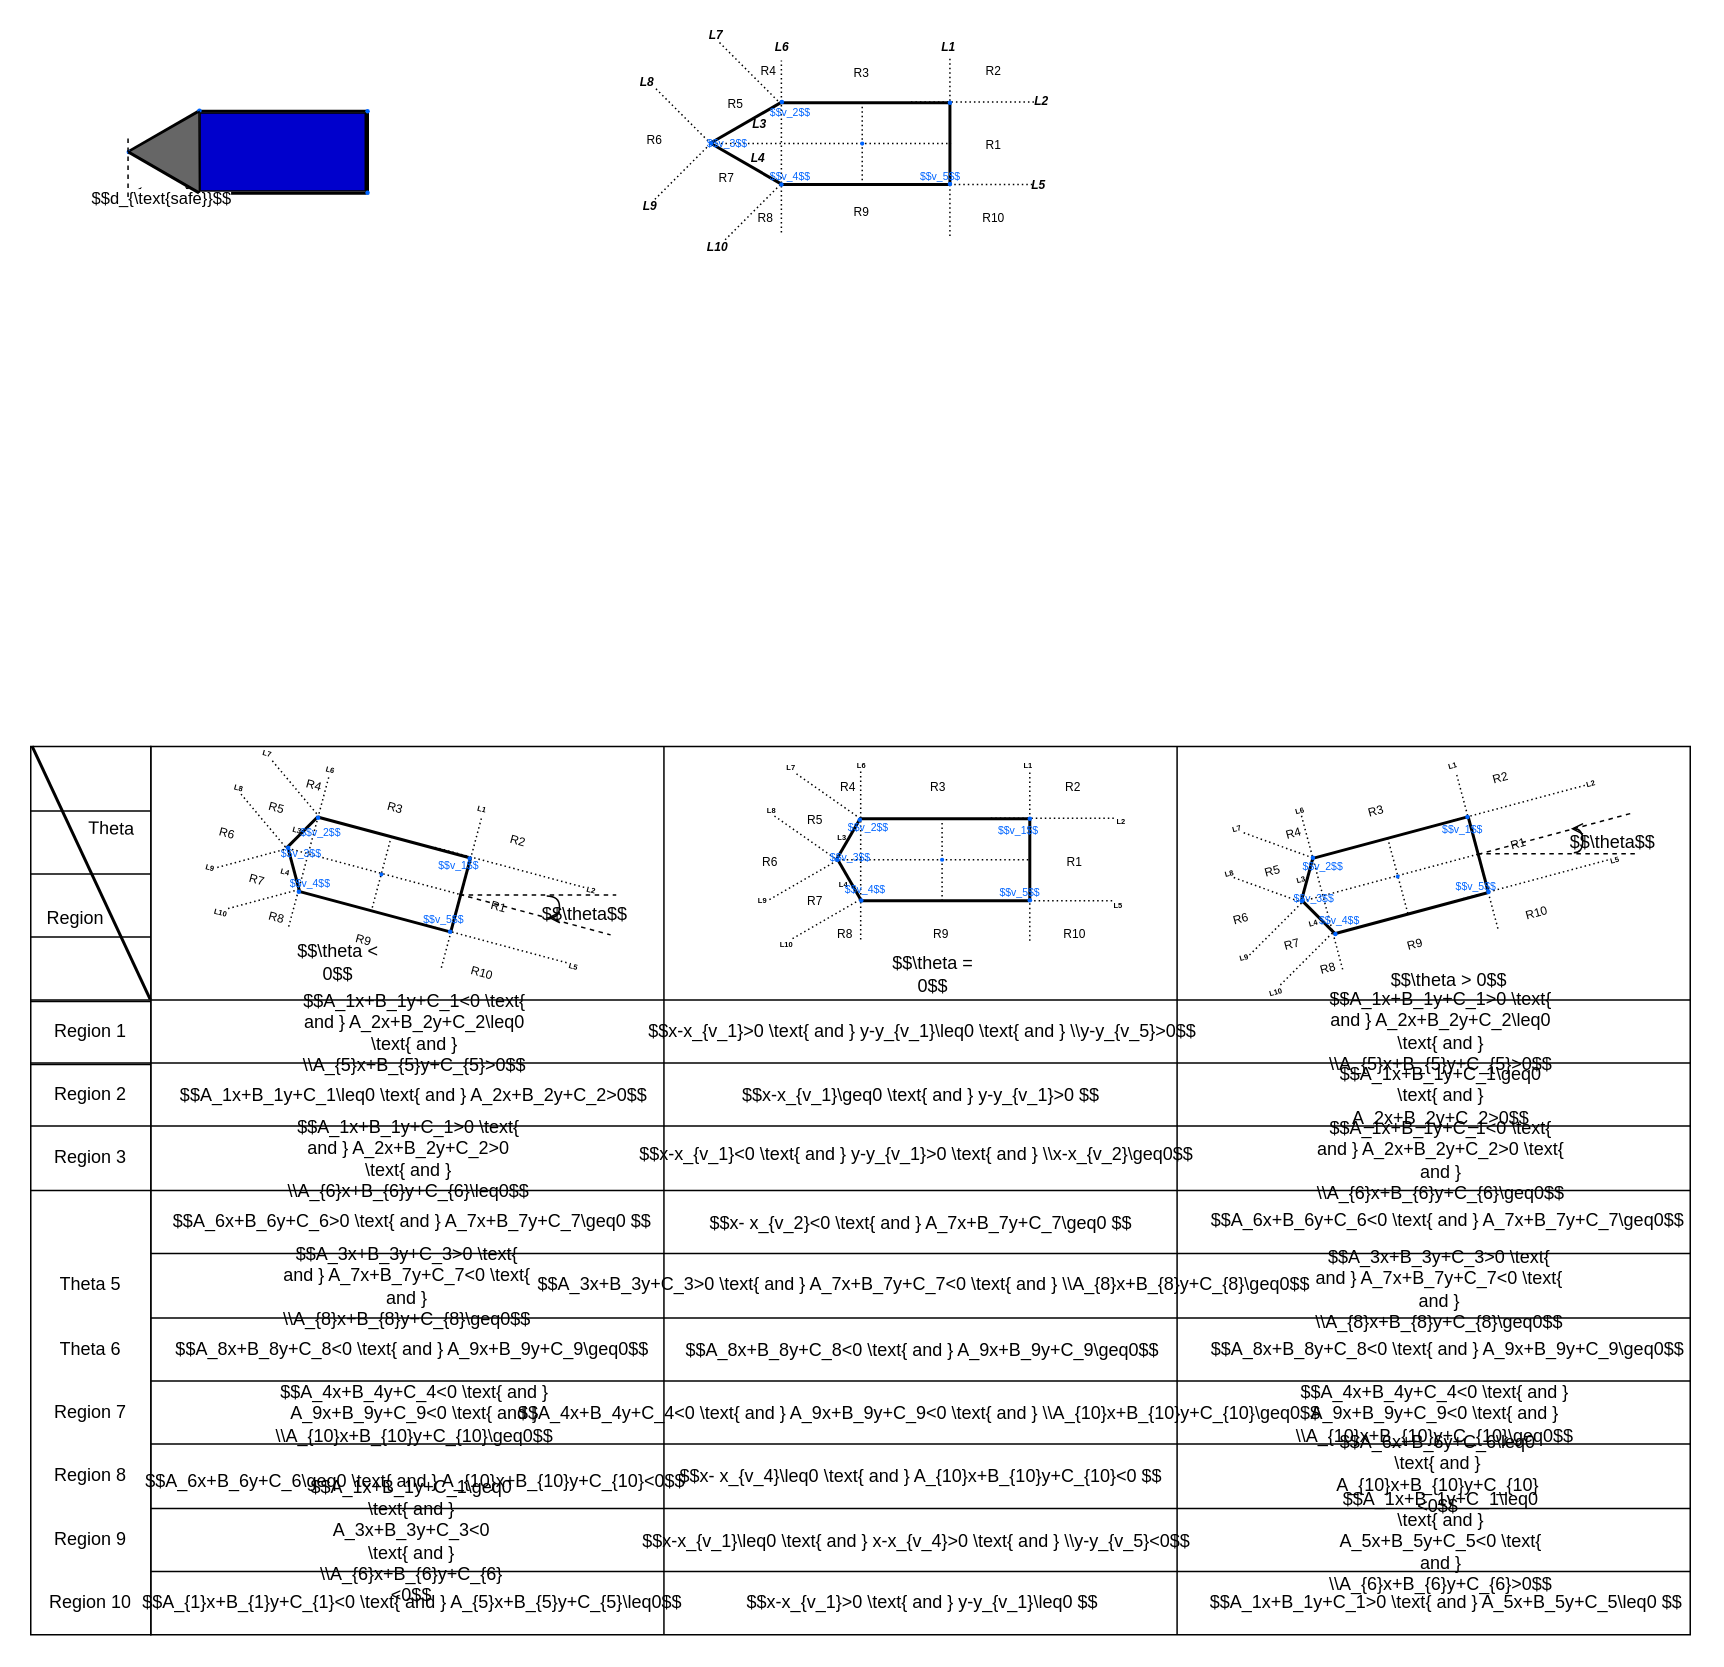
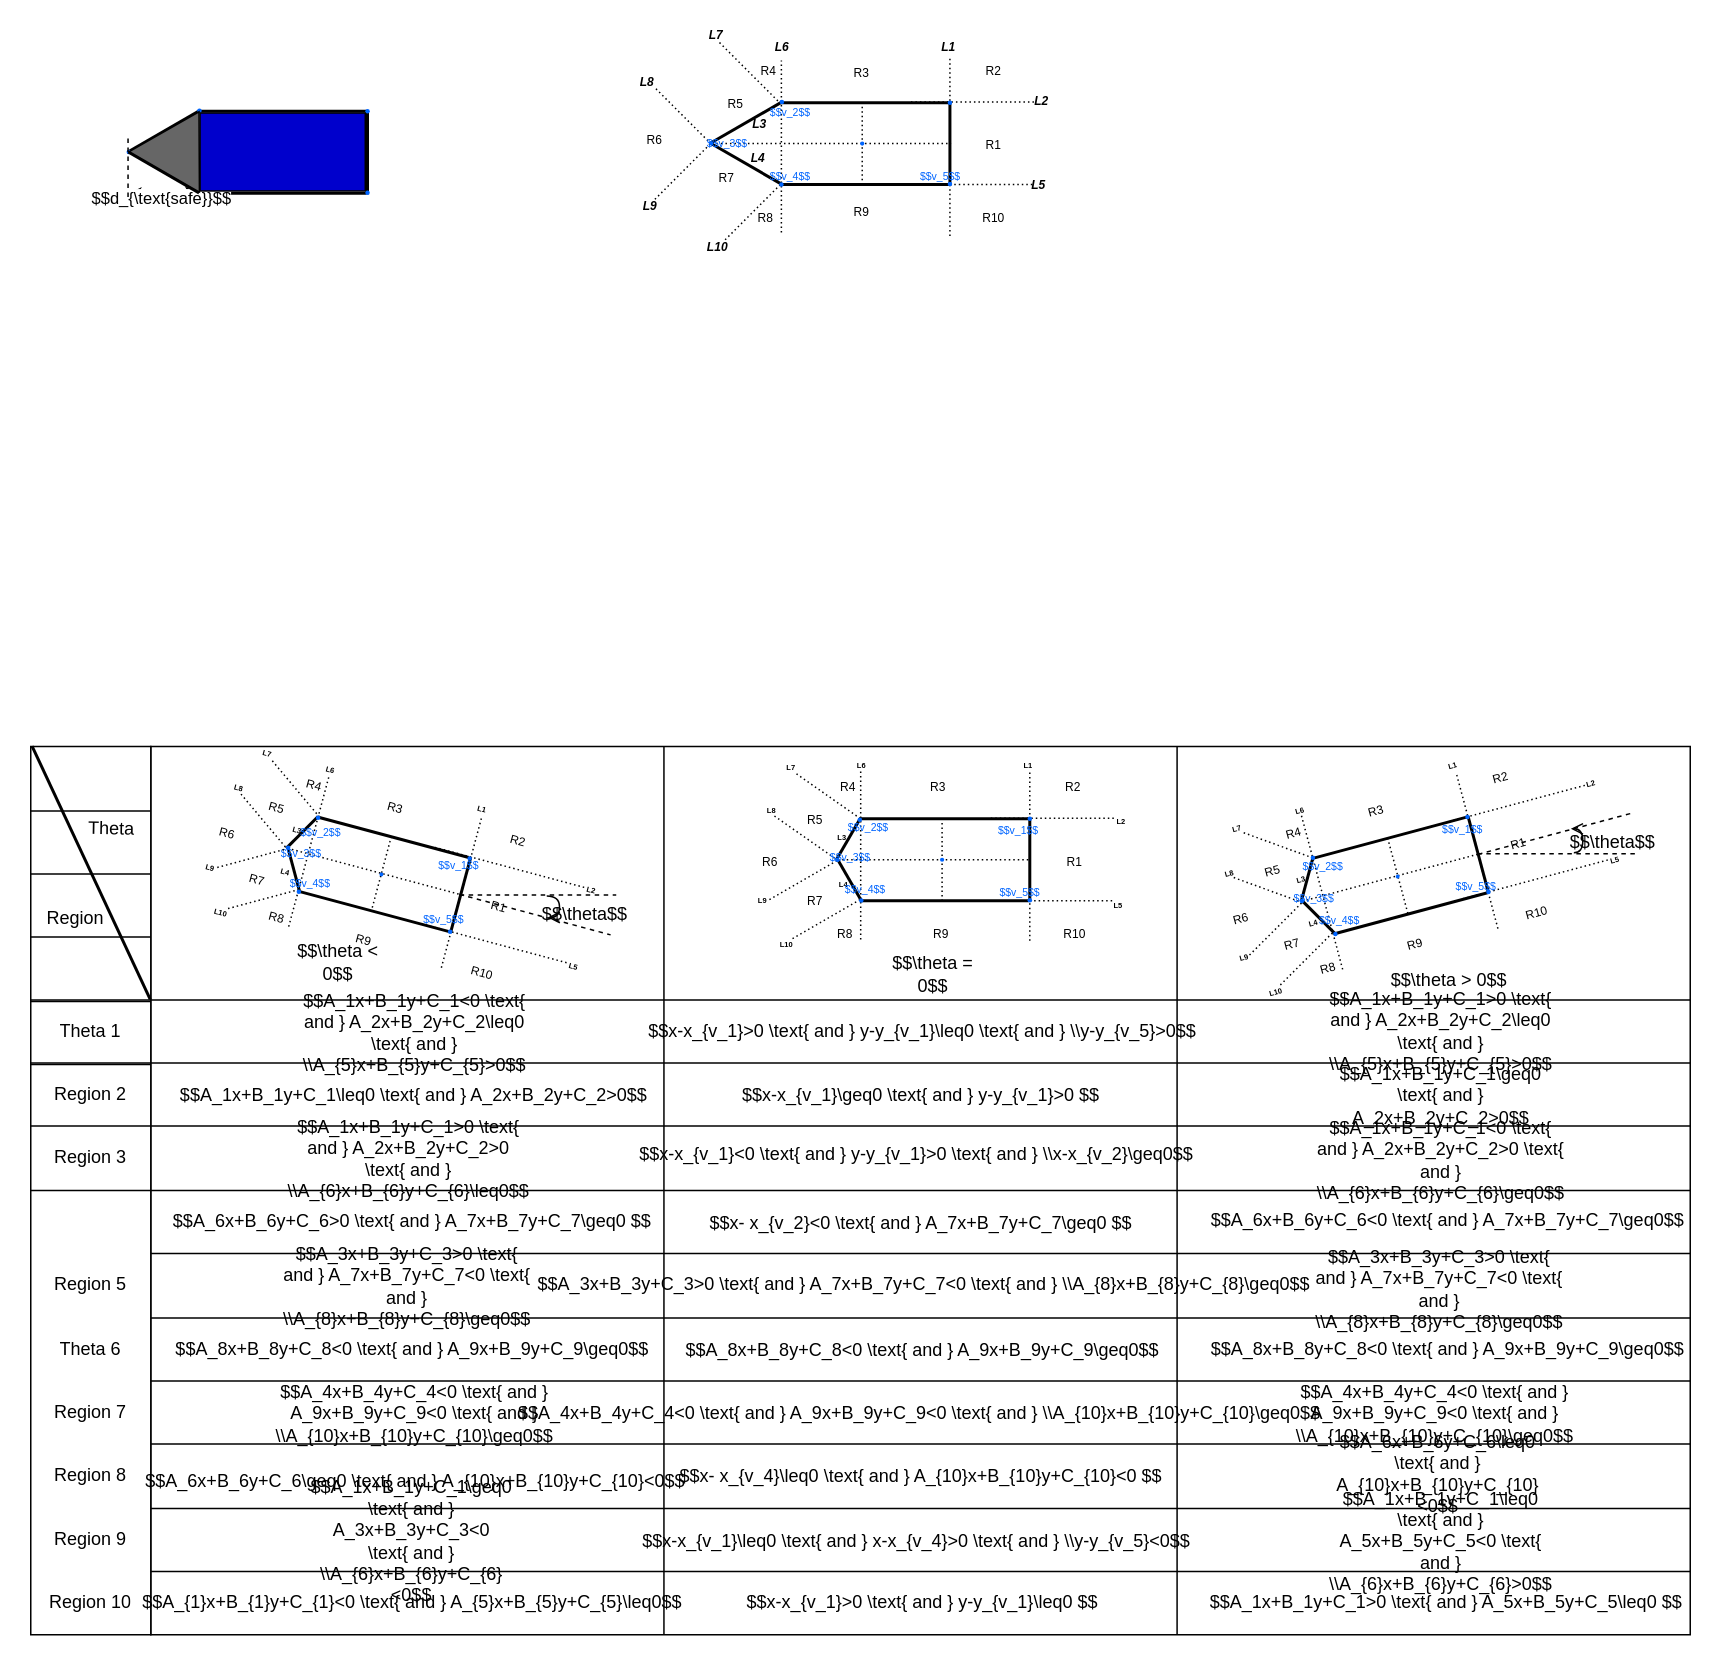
(91, 1031) -> (91, 1031)
(91, 1285) -> (91, 1285)
